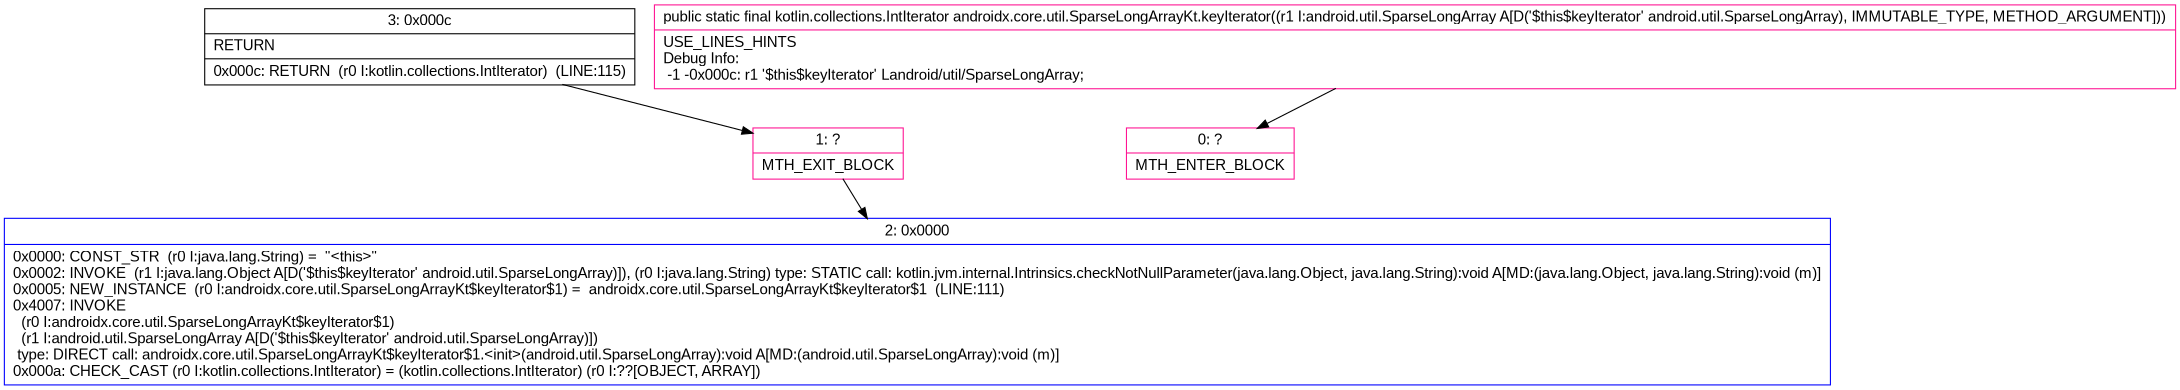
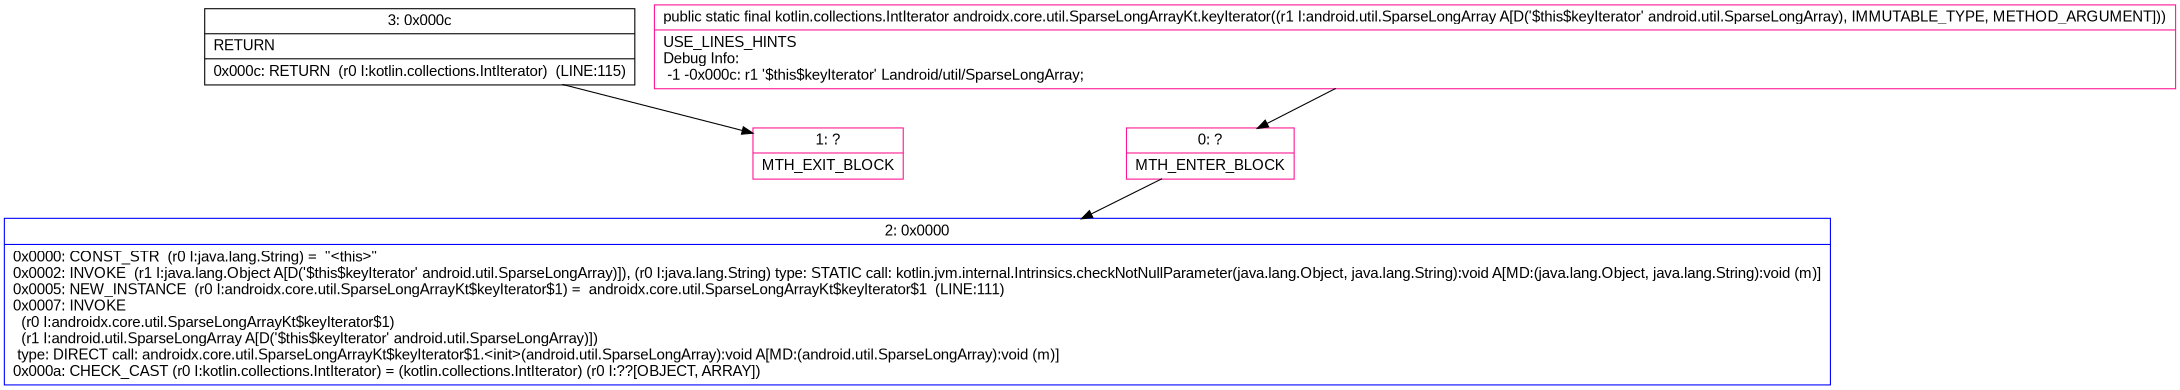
(852, 194) -> (1127, 196)
(74, 306) -> (74, 306)
